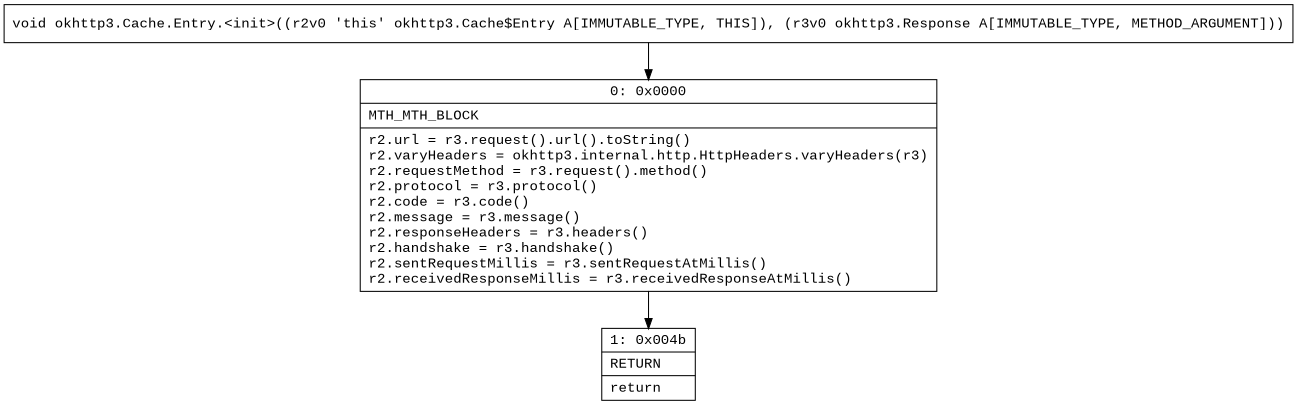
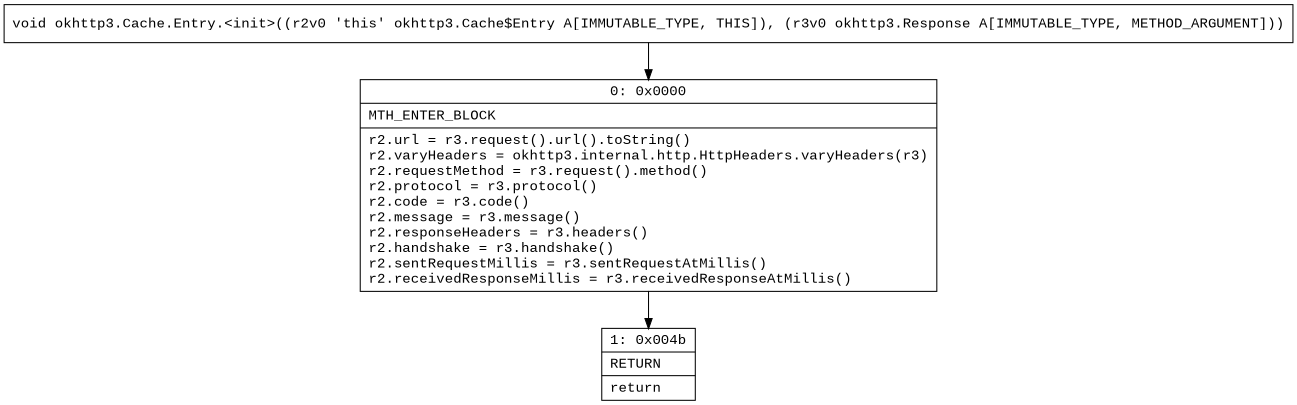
(424, 115) -> (432, 115)
